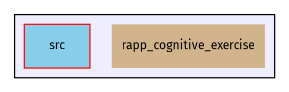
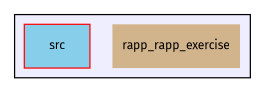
(188, 46) -> (176, 46)
